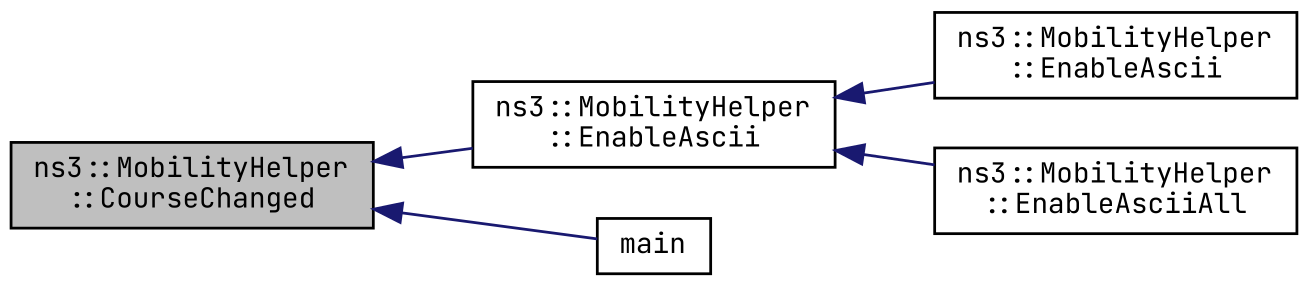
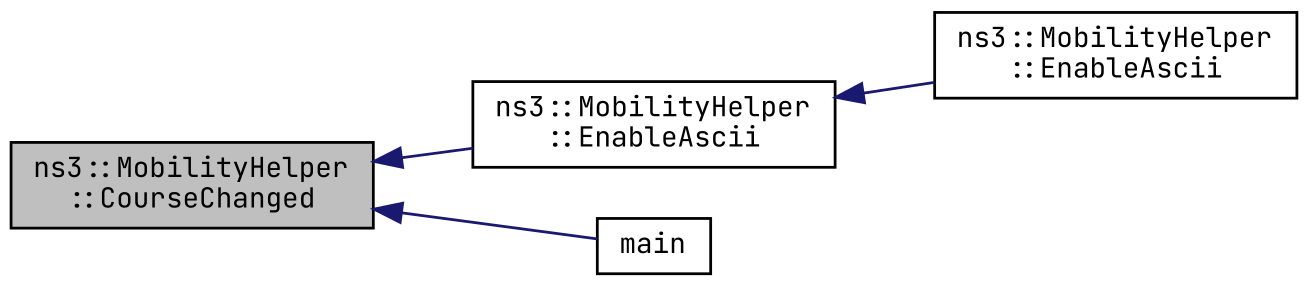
(1116, 191) -> none
